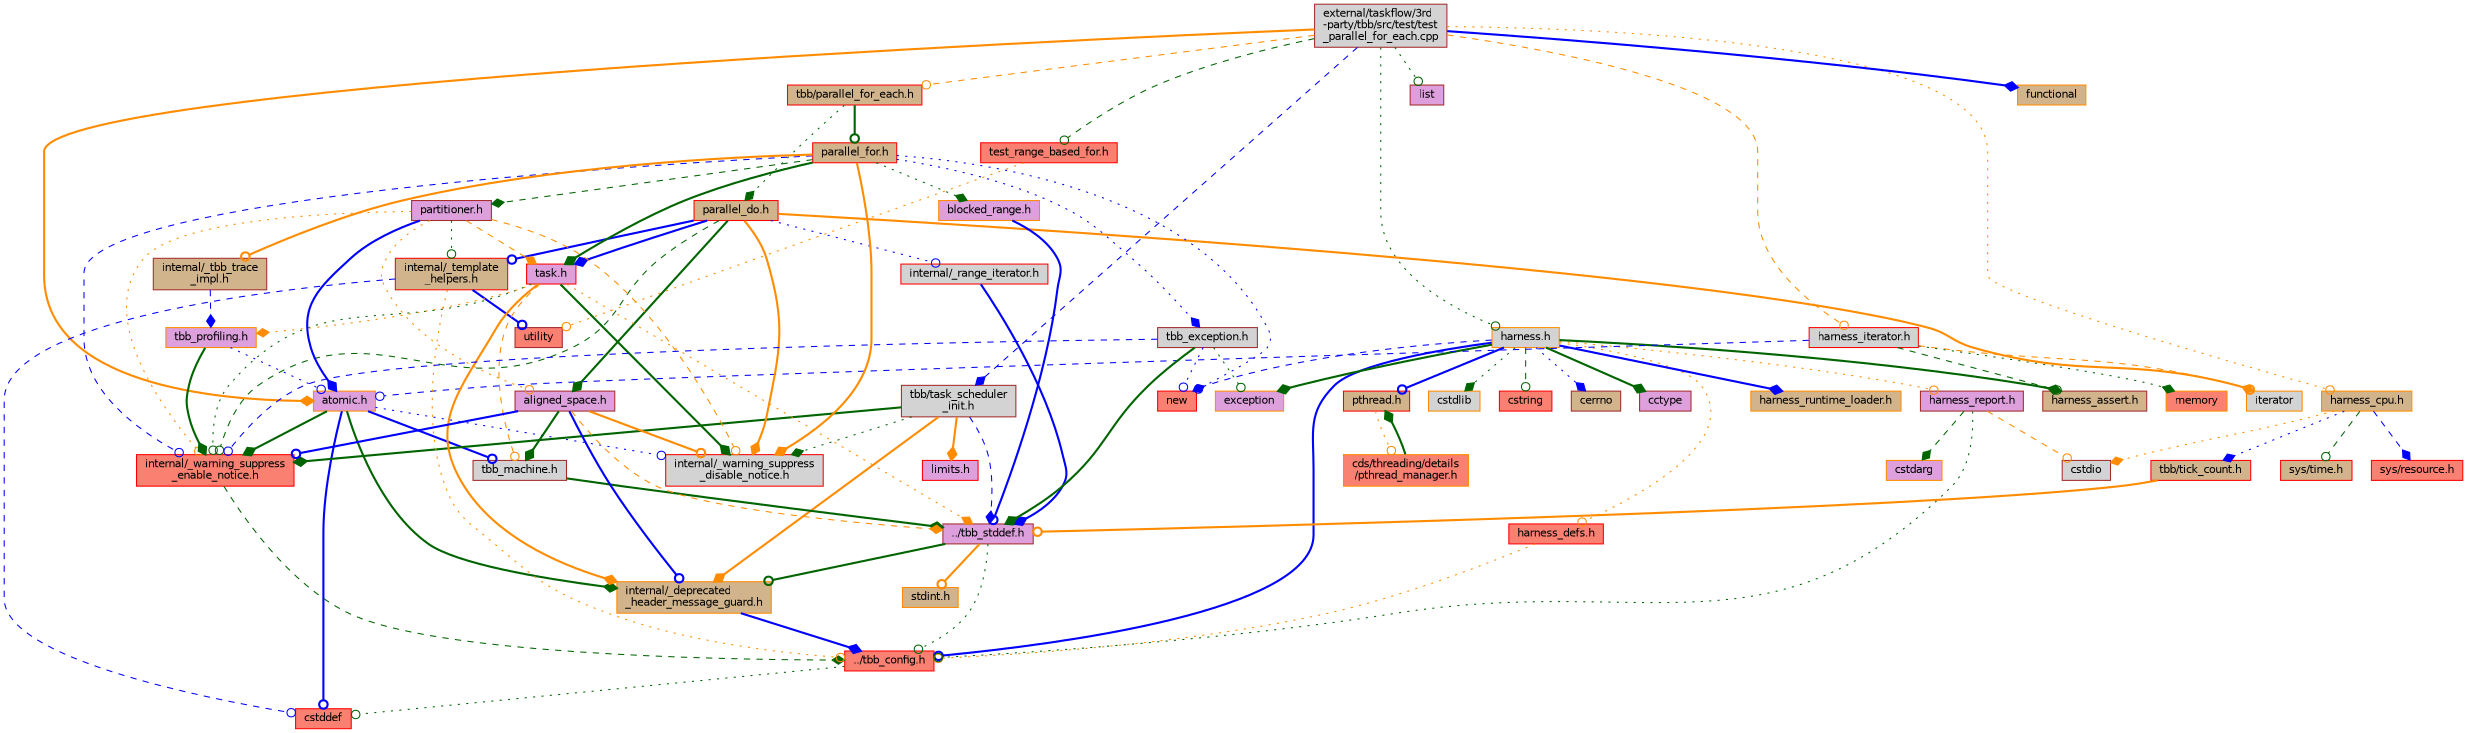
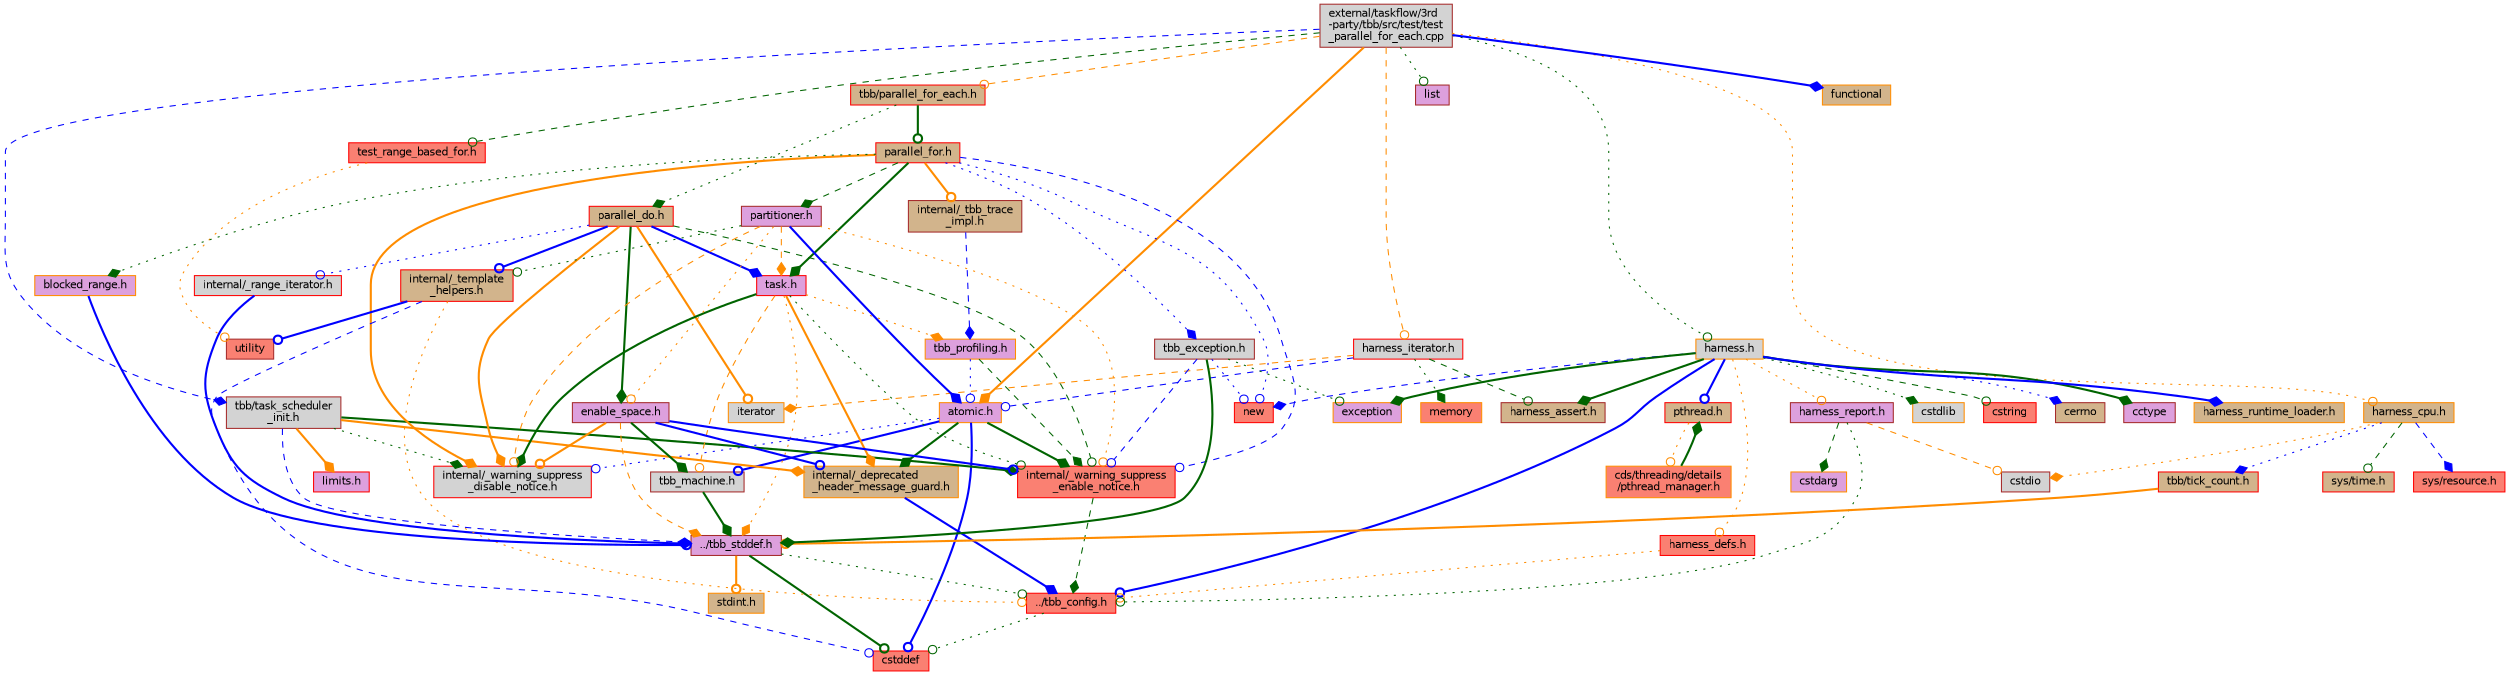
(187, 397) -> (1028, 410)
(565, 401) -> (621, 413)
(859, 562) -> (818, 603)
